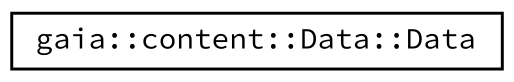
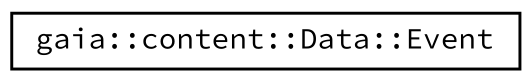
(257, 41) -> (266, 41)
